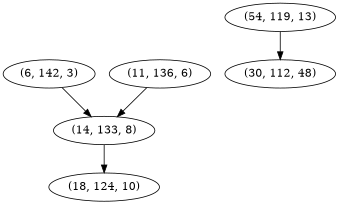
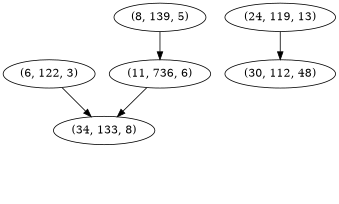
none -> (160, 17)
(280, 17) -> (280, 17)
(49, 74) -> (49, 74)
(160, 74) -> (160, 74)
(104, 130) -> (104, 130)
(104, 187) -> none
